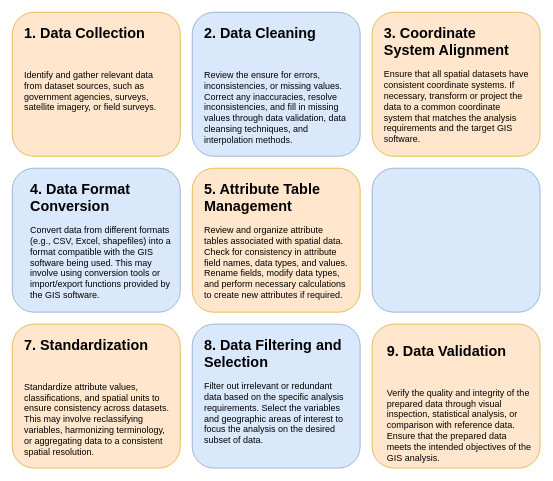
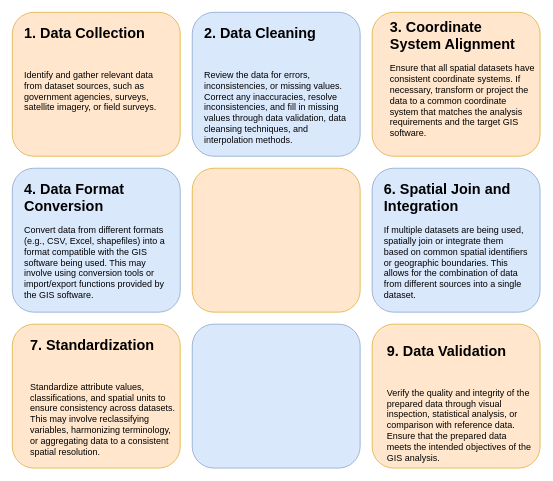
(277, 46) -> (277, 46)
(456, 84) -> (462, 78)
(102, 240) -> (96, 240)
(276, 240) -> none
none -> (456, 240)
(96, 396) -> (102, 396)
(276, 396) -> none
